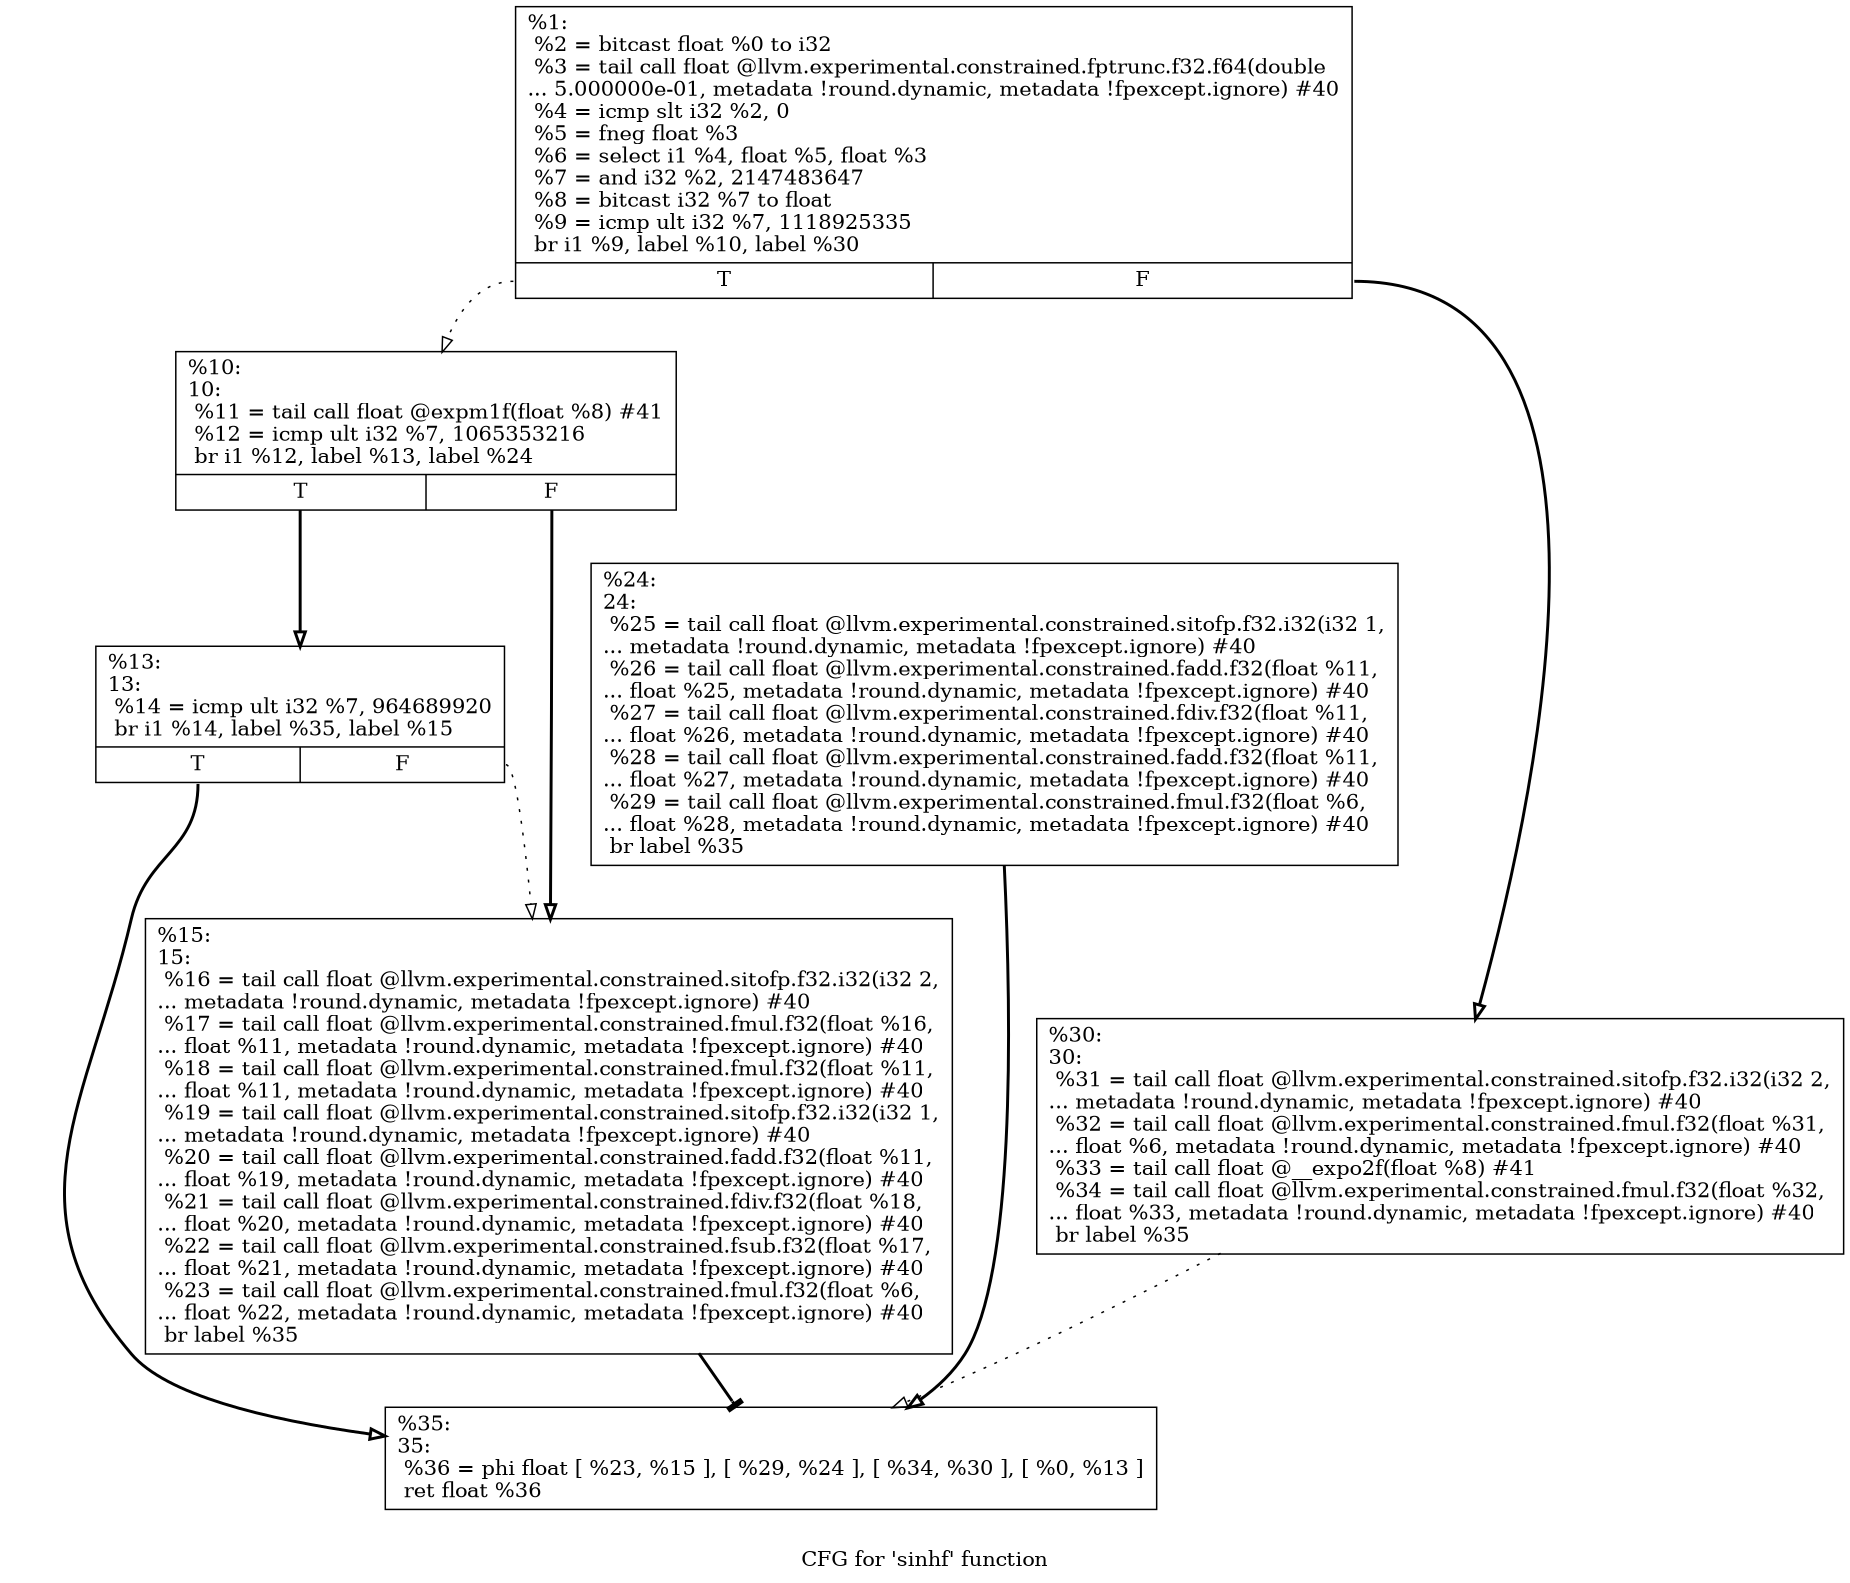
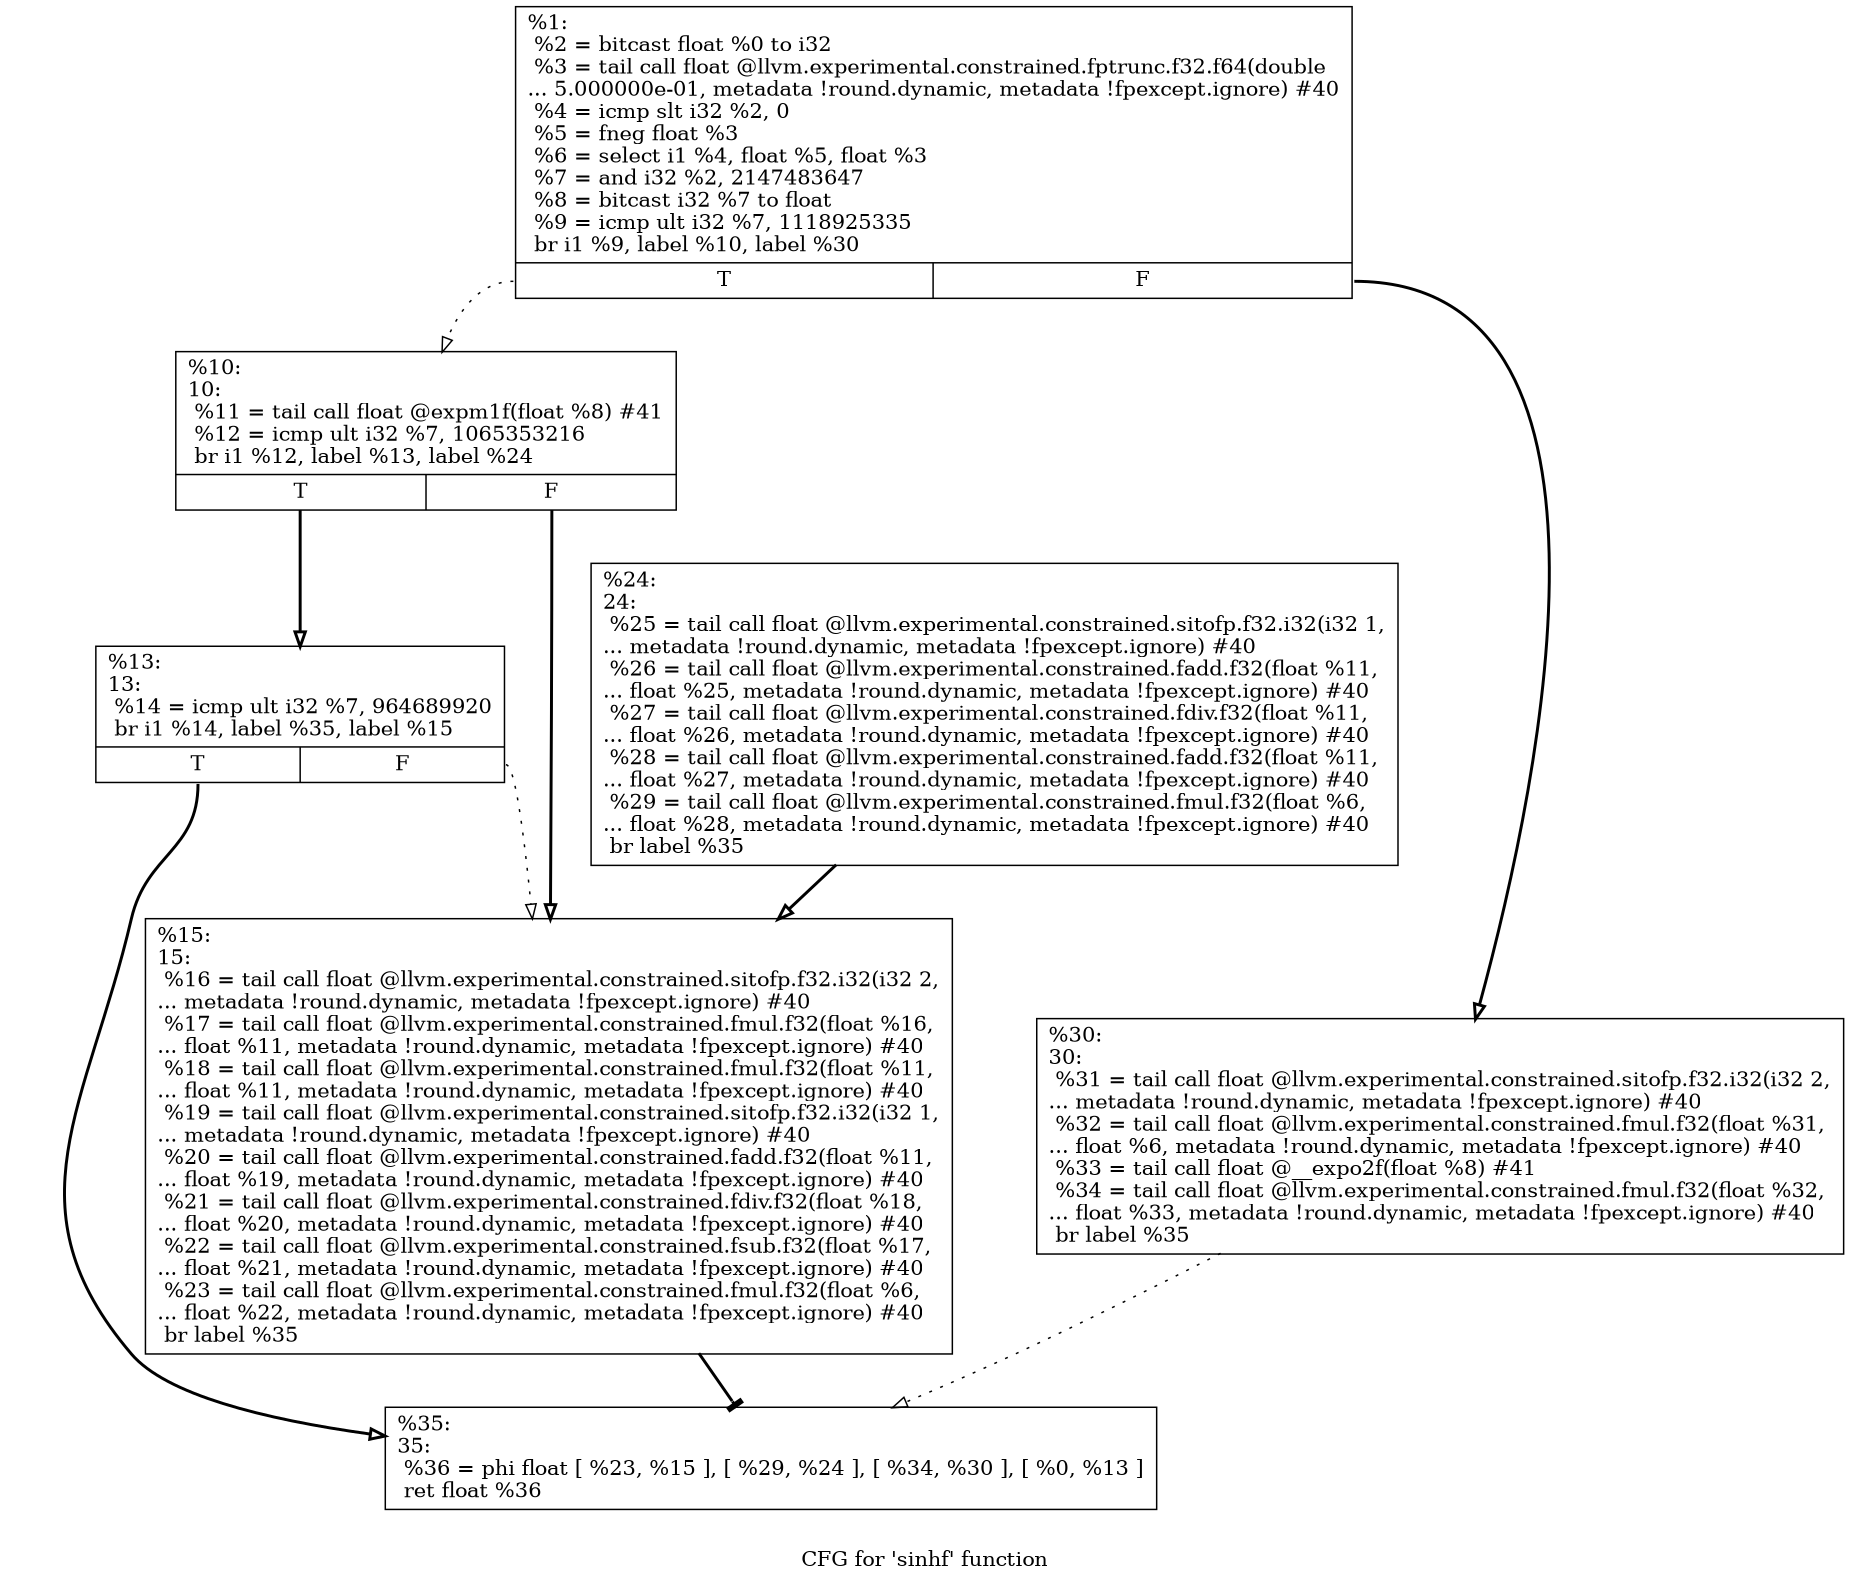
(1006, 1144) -> (813, 887)
